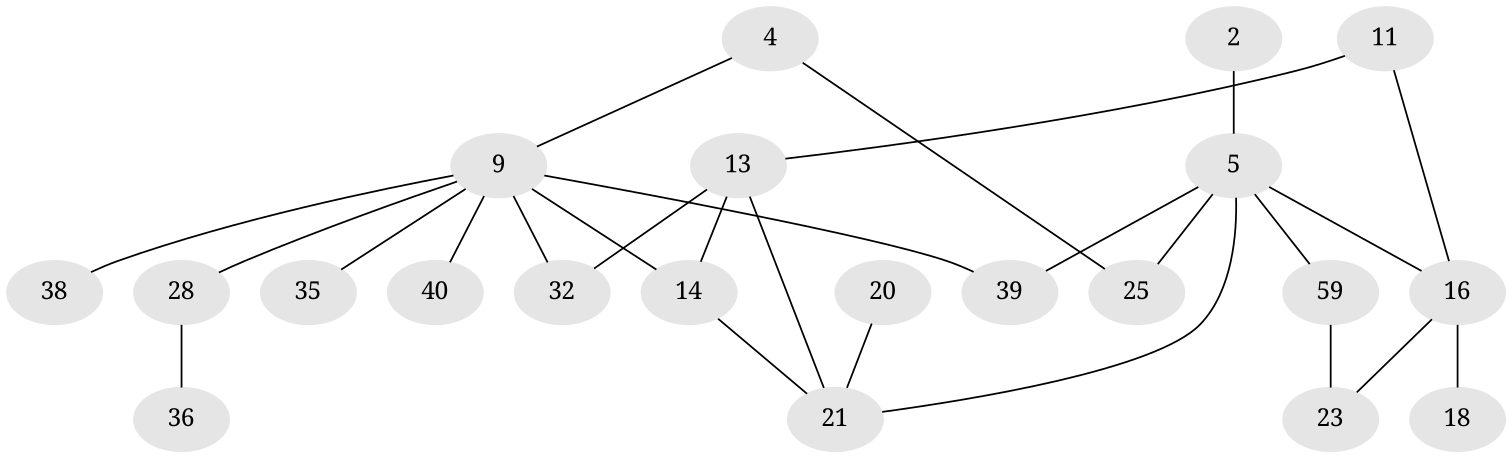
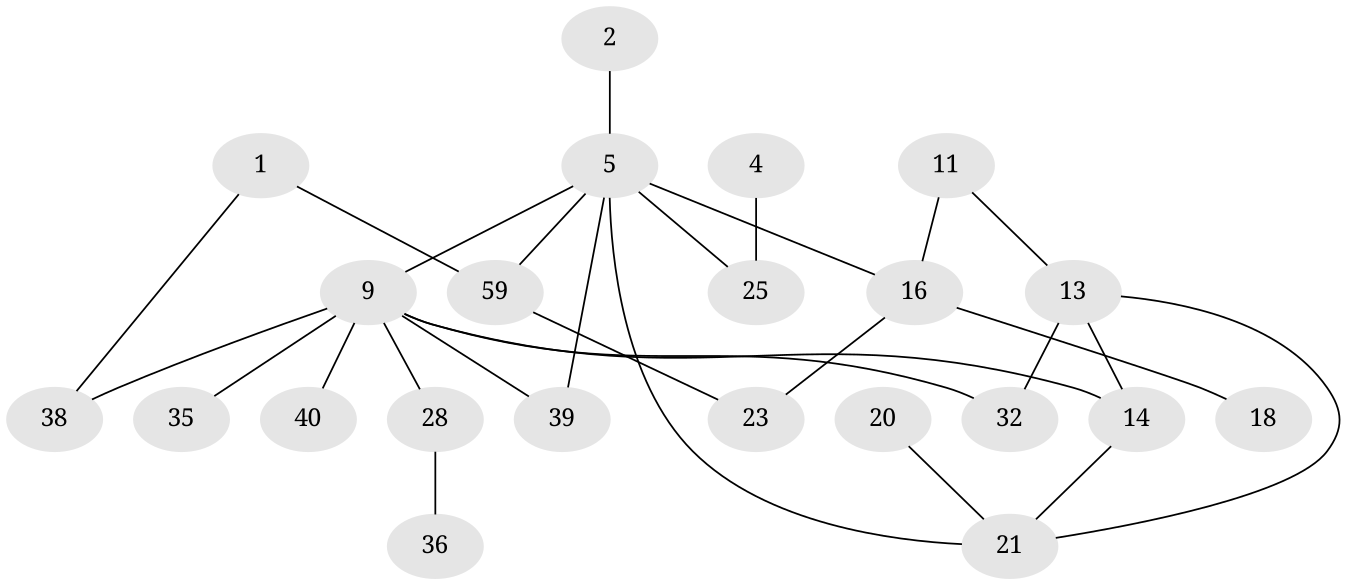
(634, 102) -> (489, 229)
none -> (261, 166)
